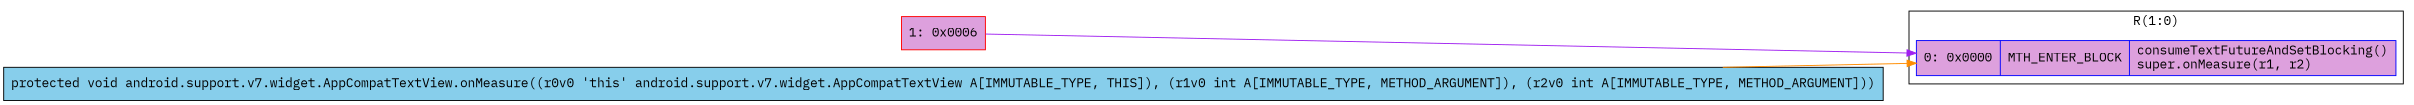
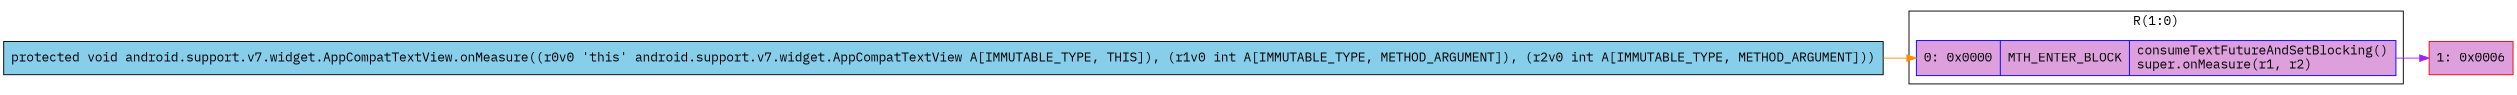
(1446, 44) -> (2409, 58)
